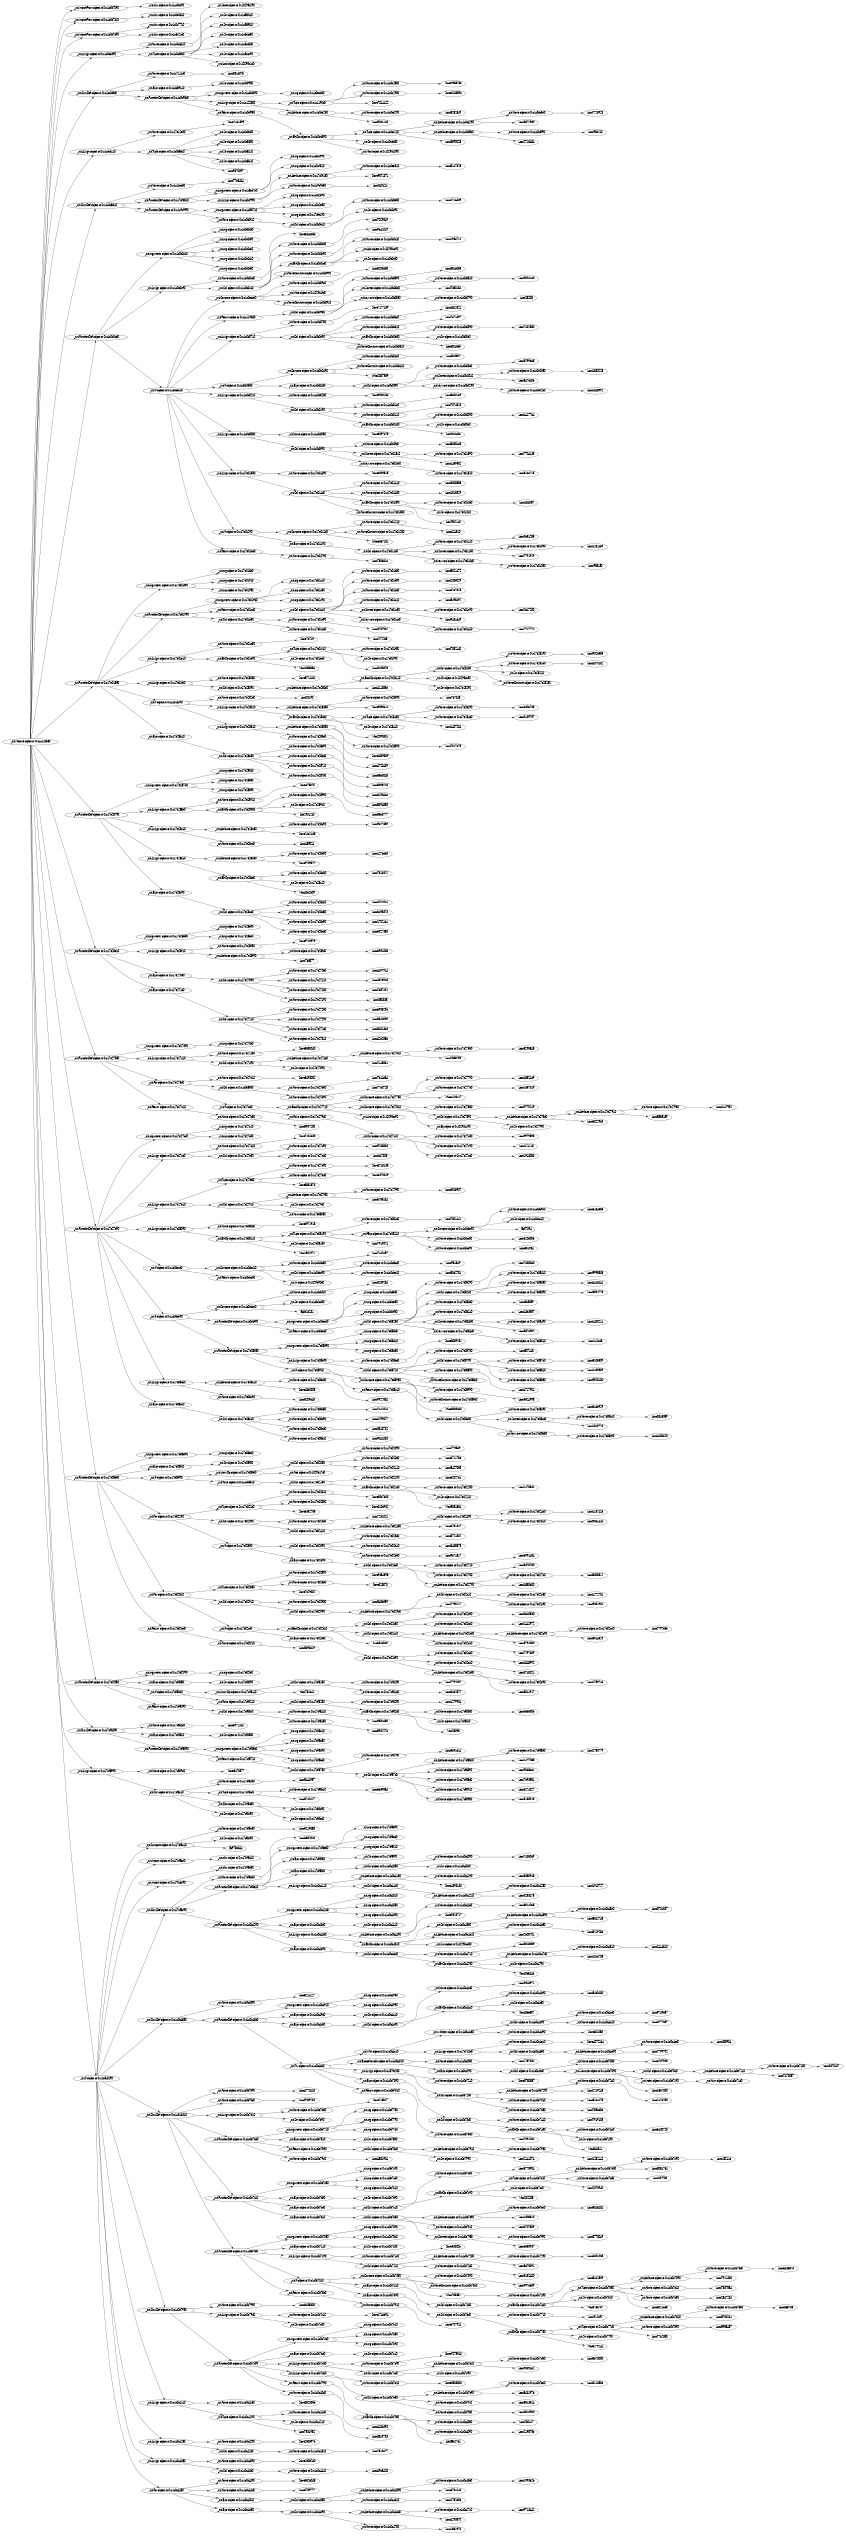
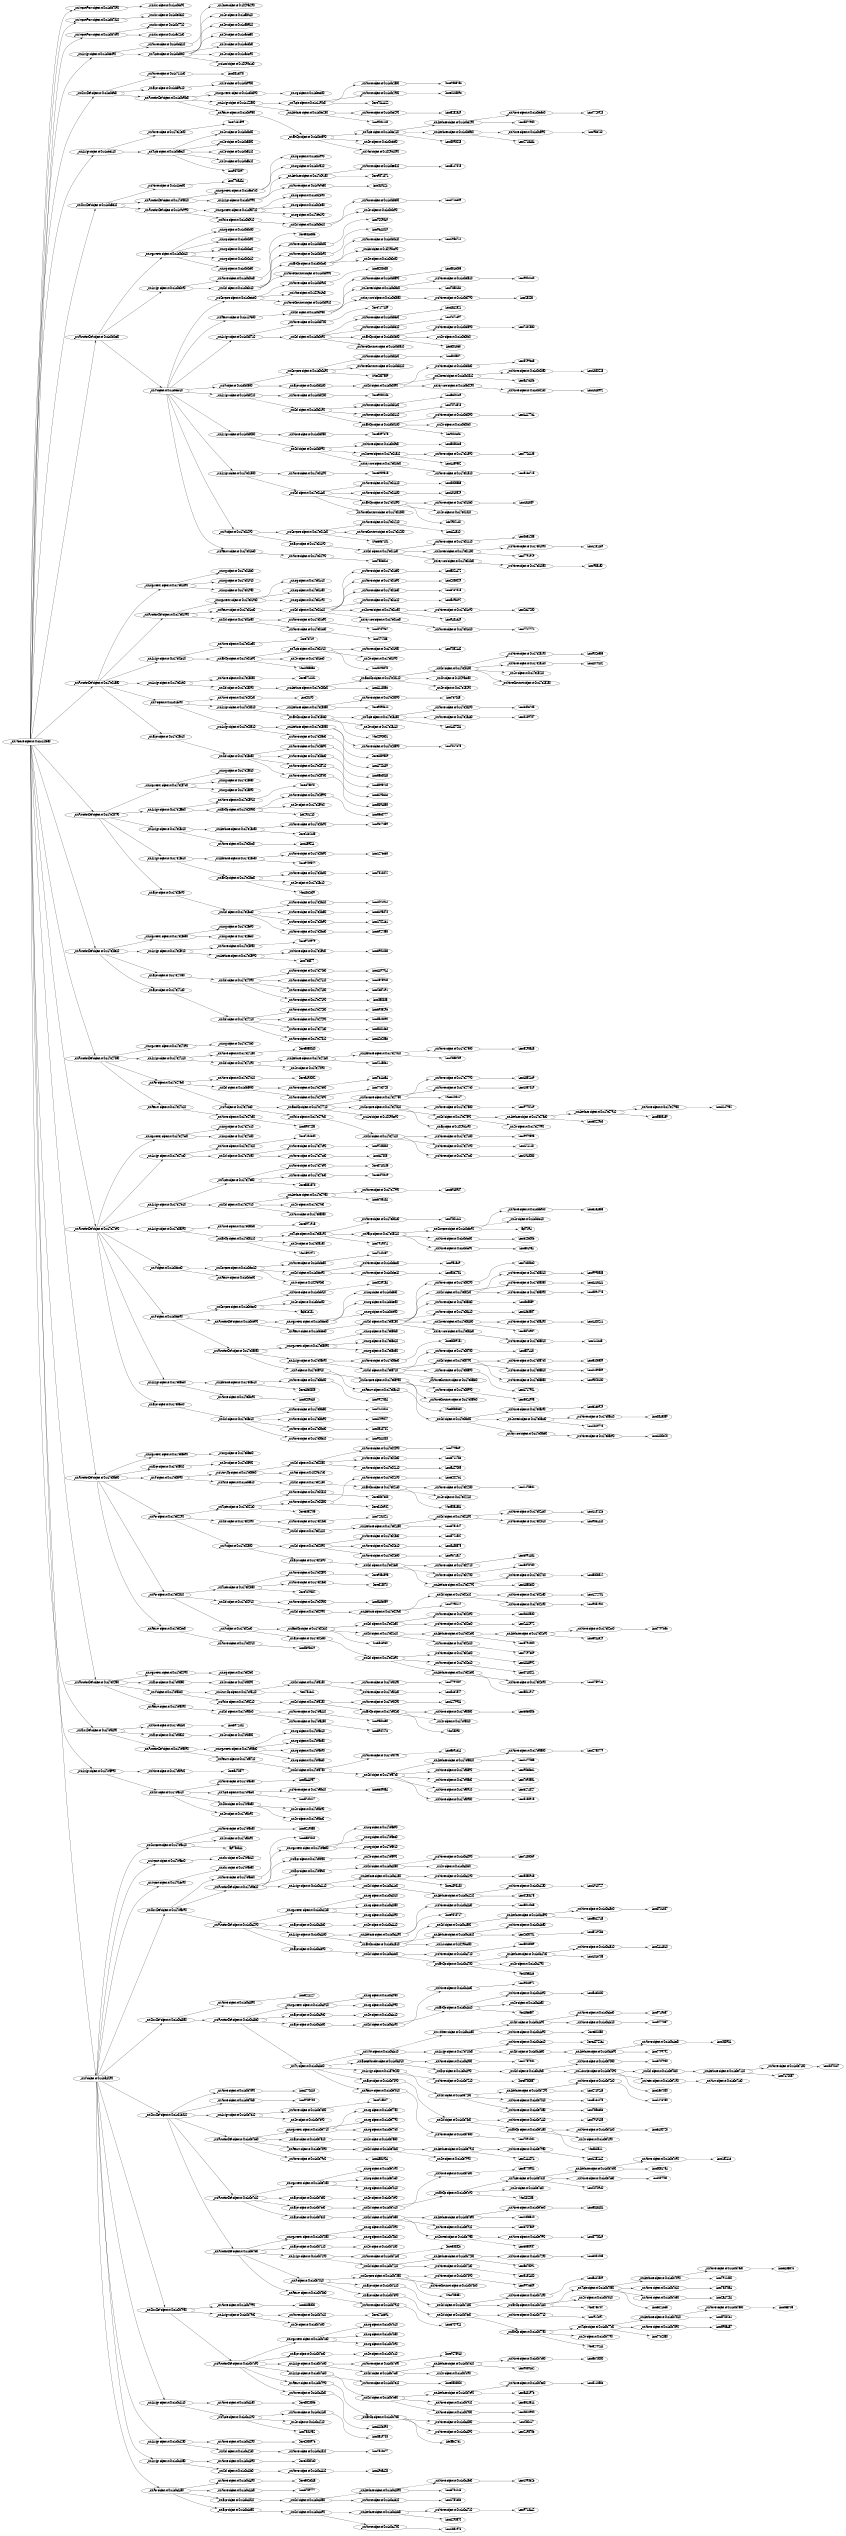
(342, 1481) -> (343, 1491)
(564, 1929) -> (560, 1934)
(481, 2296) -> (489, 2301)
